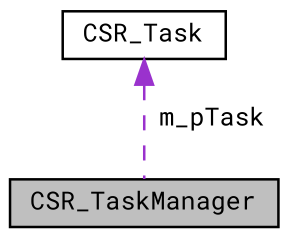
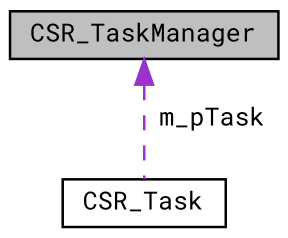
(144, 132) -> (144, 132)
